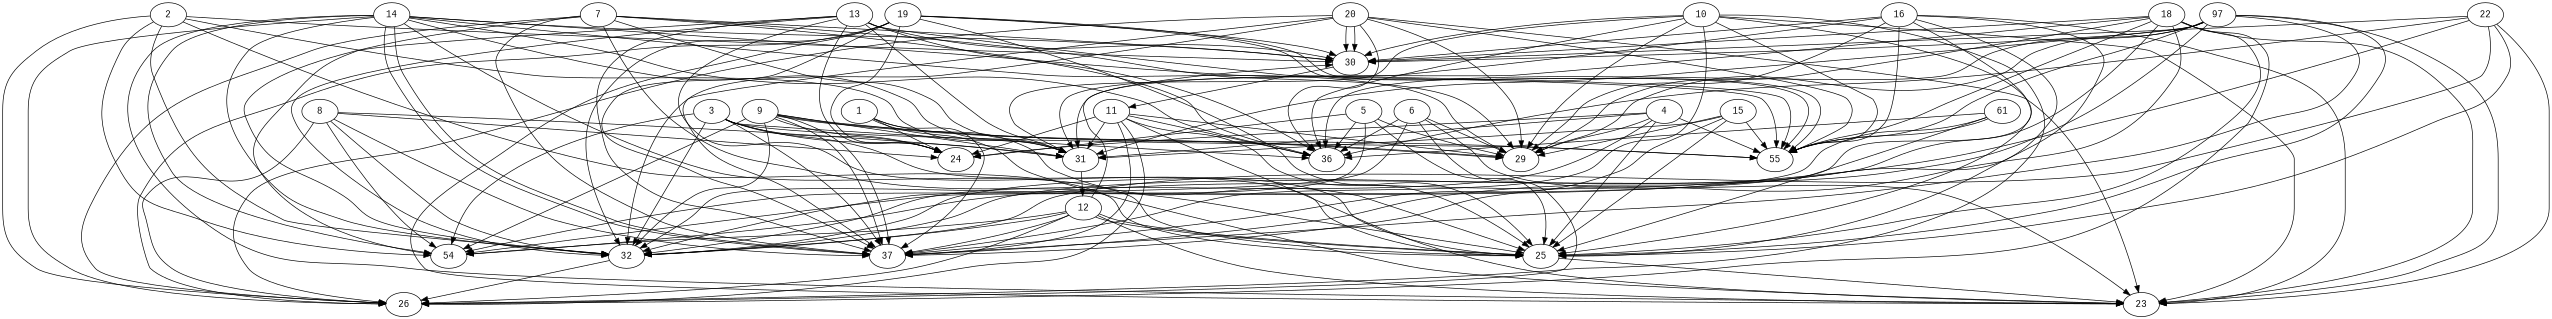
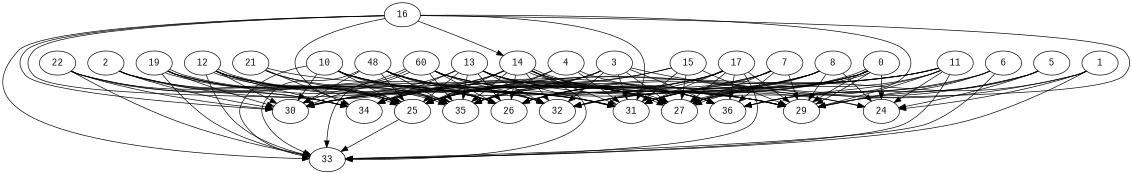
(1350, 15) -> (421, 63)
(2167, 15) -> (373, 63)
(2218, 15) -> (736, 63)
(652, 55) -> none
(1447, 65) -> none
(1964, 77) -> none
none -> (819, 84)
(1234, 87) -> (626, 87)
(760, 111) -> (881, 63)
(2002, 111) -> (251, 63)
(831, 113) -> none
(253, 132) -> none
(1263, 134) -> none
(1775, 160) -> (461, 111)
(1445, 170) -> none
(1082, 181) -> (411, 93)
(1038, 192) -> none
(1178, 199) -> none
(1919, 201) -> (458, 36)
(901, 204) -> none
(317, 226) -> none
(449, 256) -> (364, 111)
(888, 256) -> (679, 111)
(500, 284) -> (487, 85)
(2141, 305) -> (327, 160)
